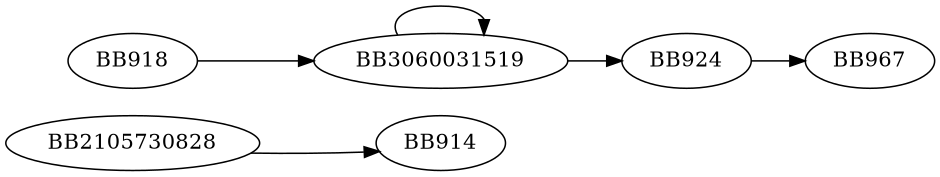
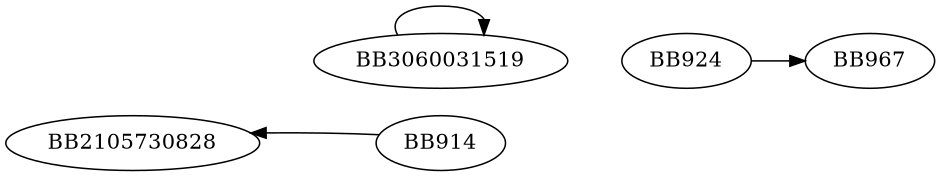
(133, 61) -> none
(587, 61) -> none
(307, 153) -> (323, 133)
